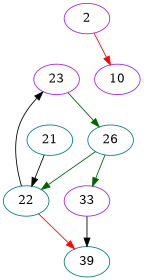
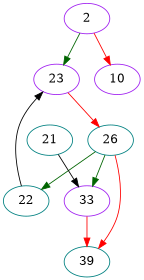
none -> (74, 45)
(81, 107) -> (81, 107)
(40, 167) -> (65, 166)
(87, 227) -> (87, 227)
(53, 228) -> (120, 200)
